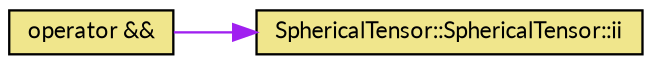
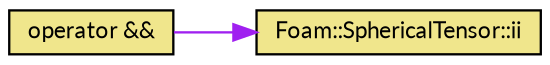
(450, 32) -> (399, 32)
